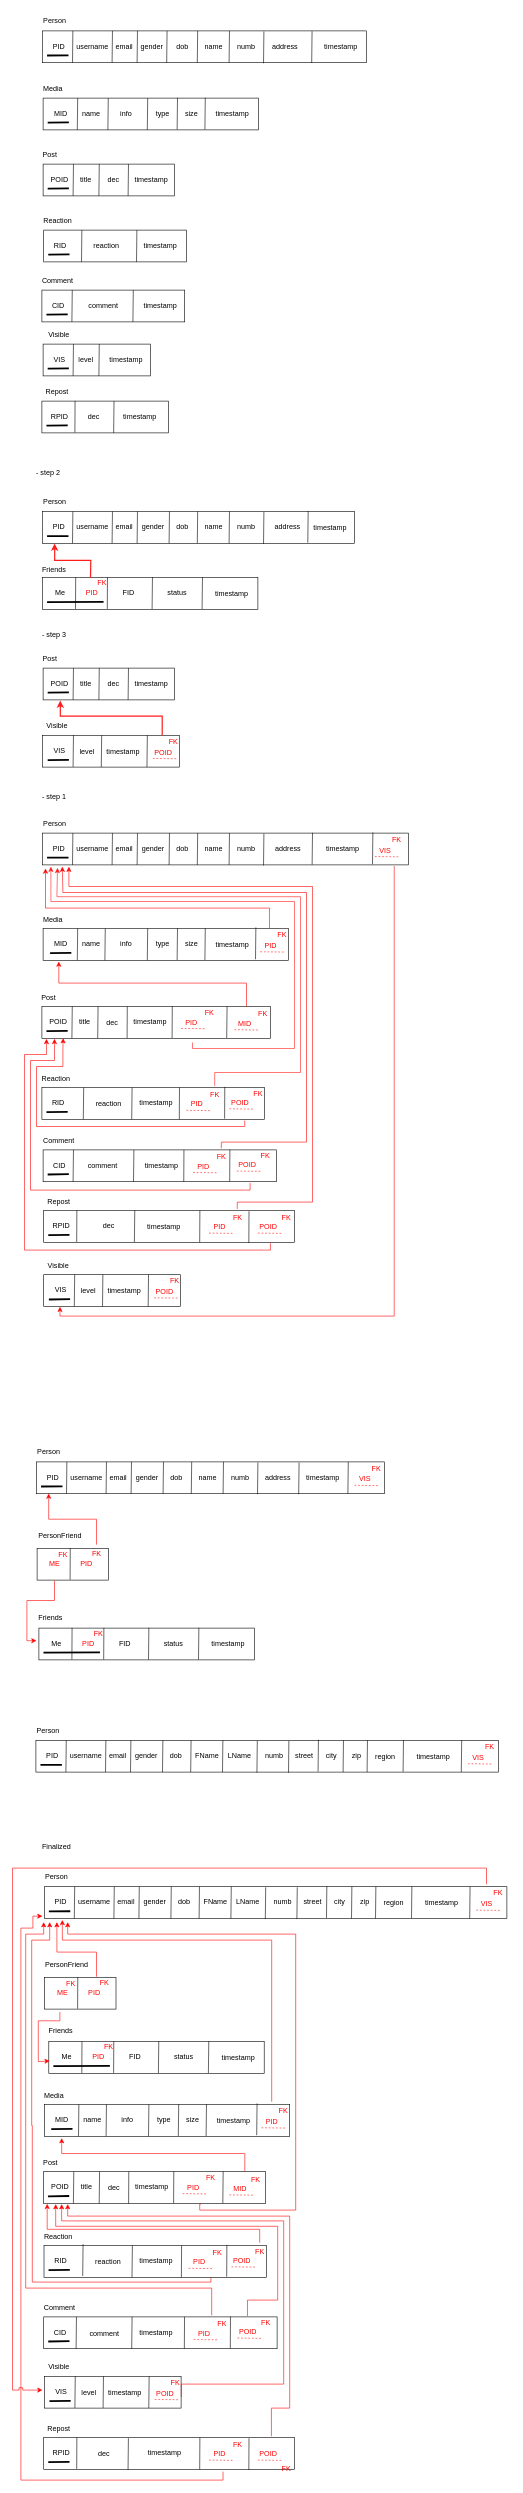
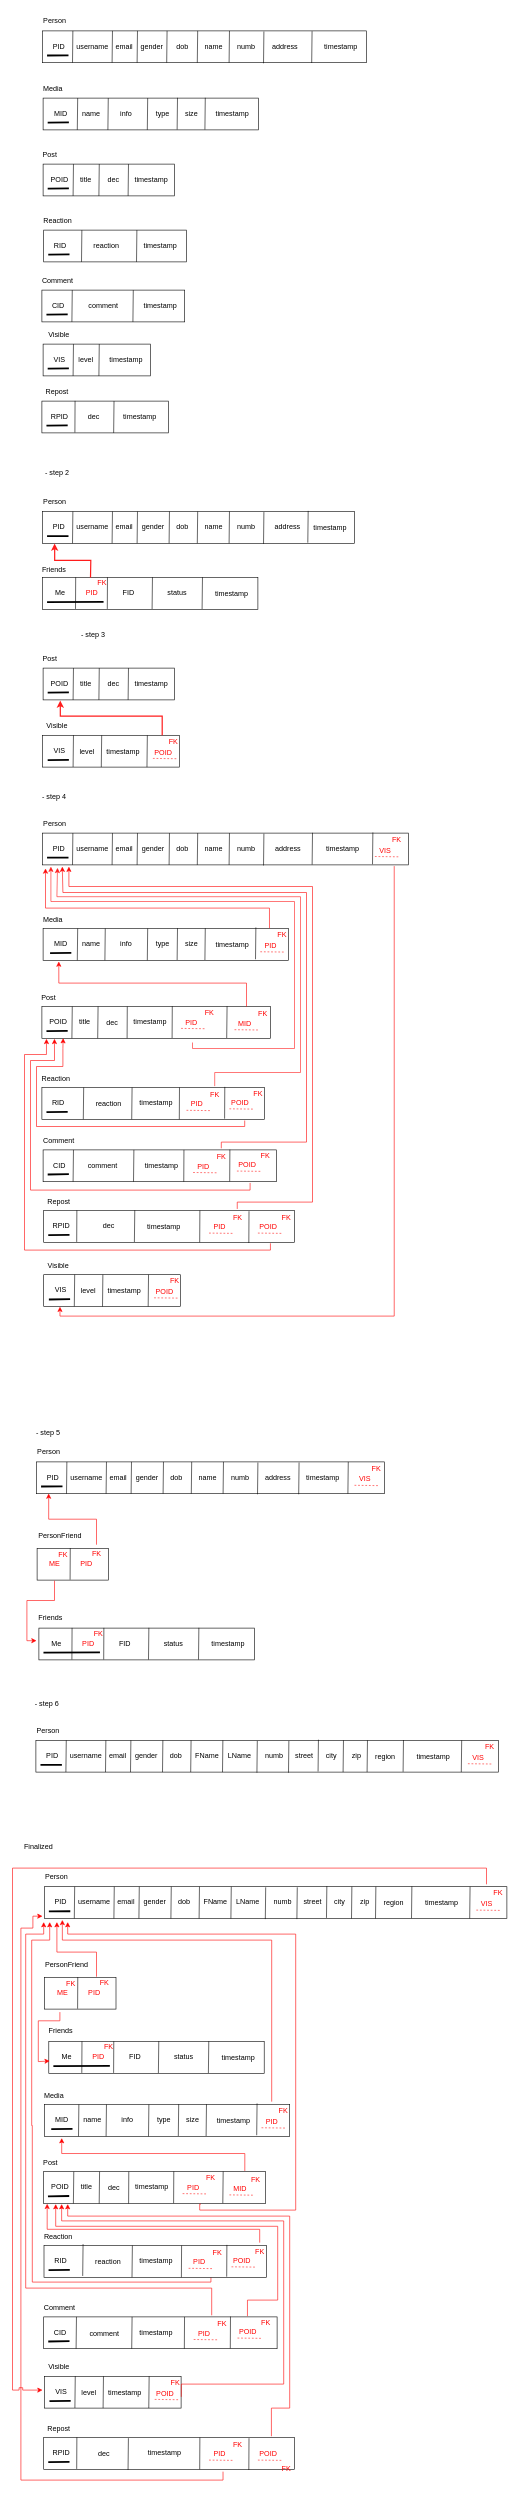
(48, 473) -> (57, 473)
(54, 635) -> (93, 635)
(54, 797) -> (54, 797)
none -> (48, 1433)
none -> (47, 1704)
(56, 1847) -> (38, 1847)
